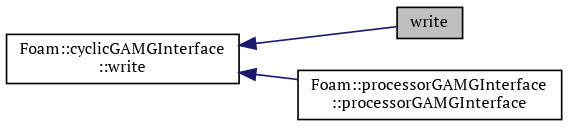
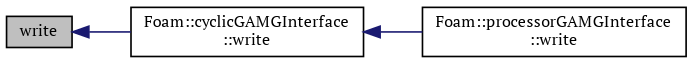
(326, 35) -> (110, 32)
(430, 95) -> (554, 32)
